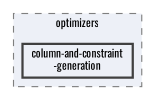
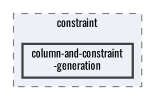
(78, 24) -> (78, 24)
